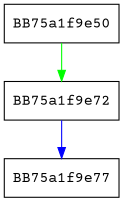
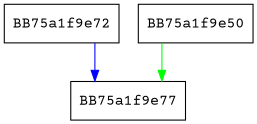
(62, 57) -> (162, 57)
